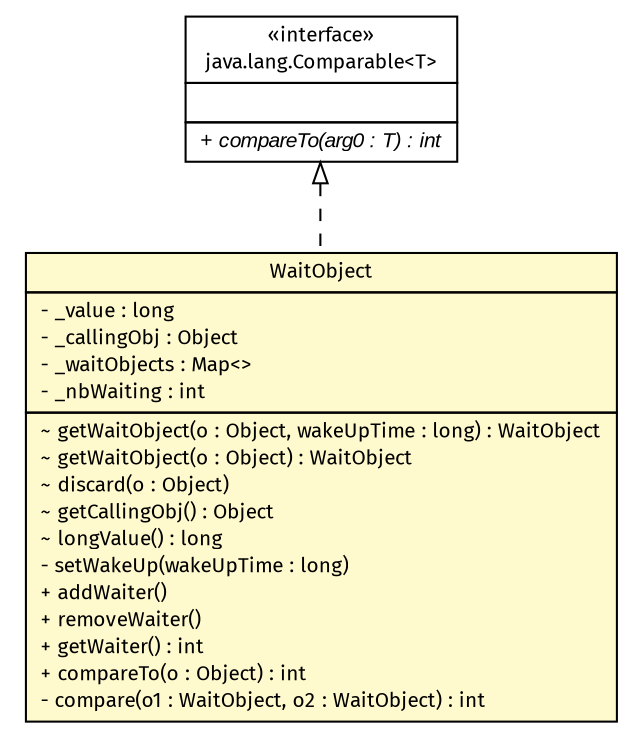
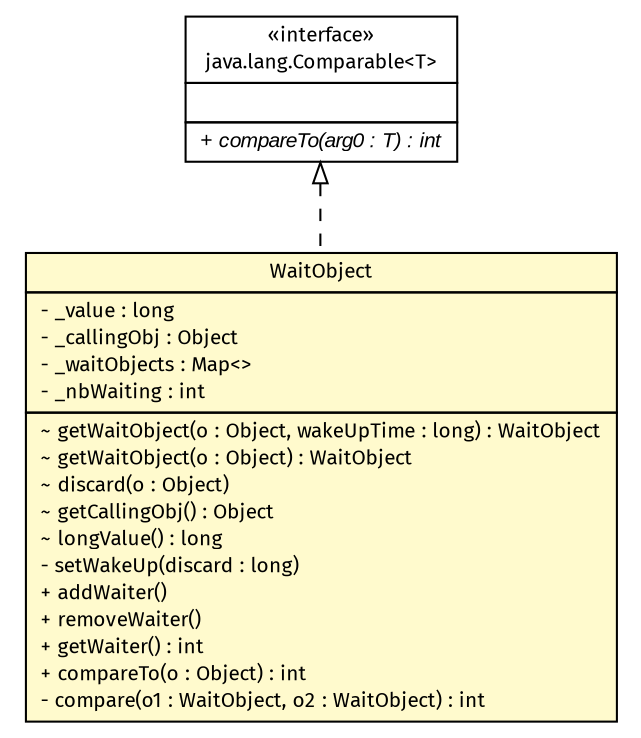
(195, 566) -> (170, 566)
